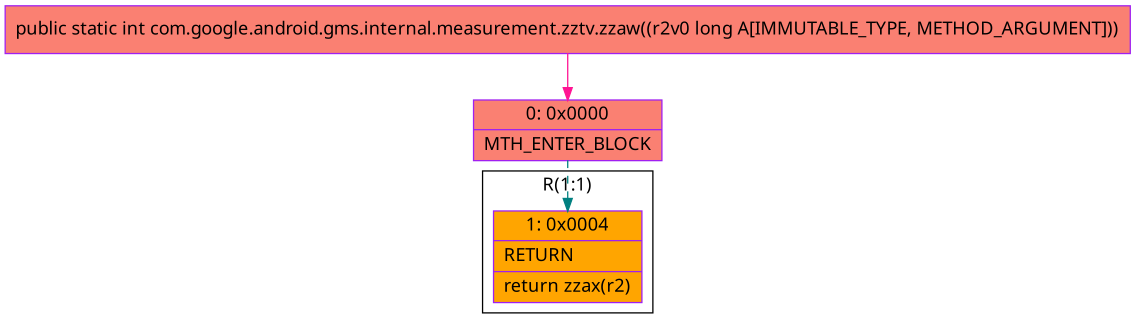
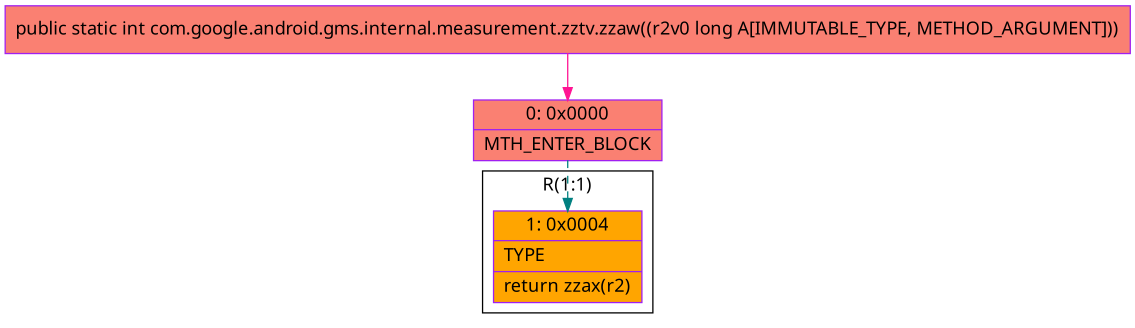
(539, 255) -> (524, 255)
